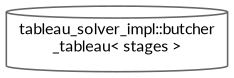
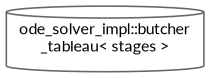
(117, 39) -> (105, 39)
